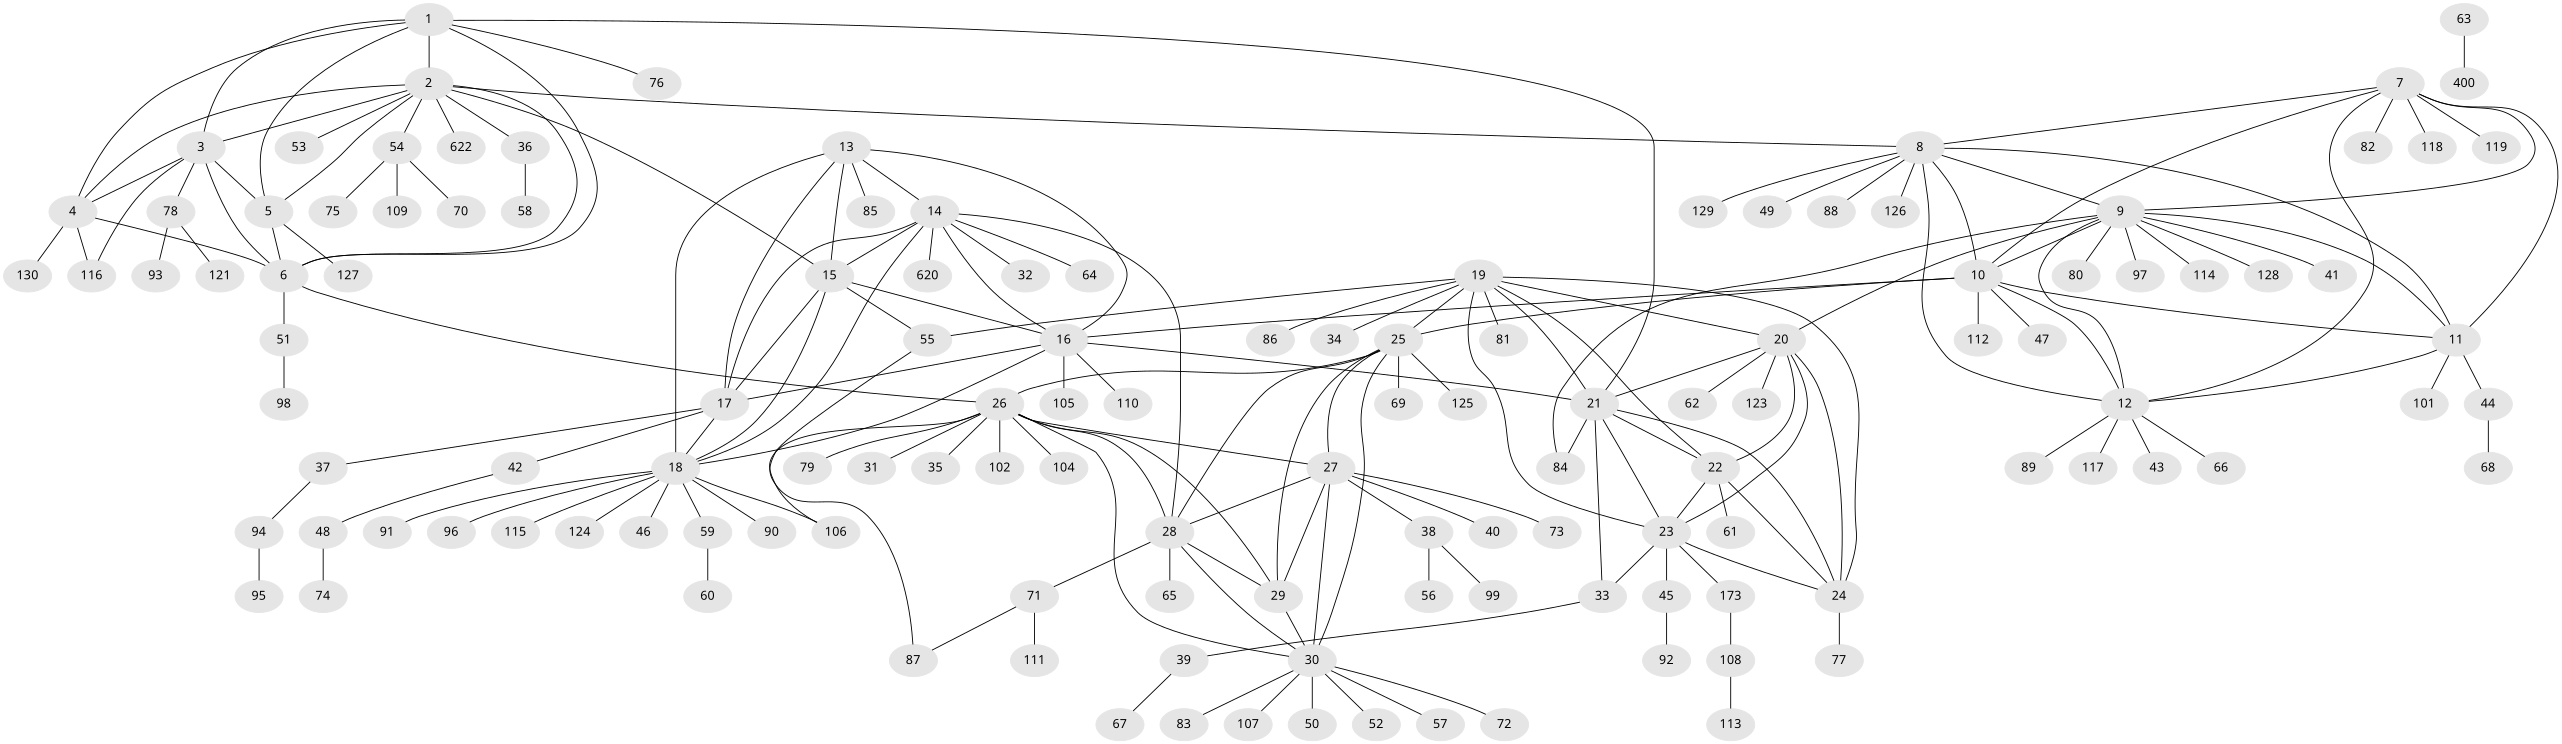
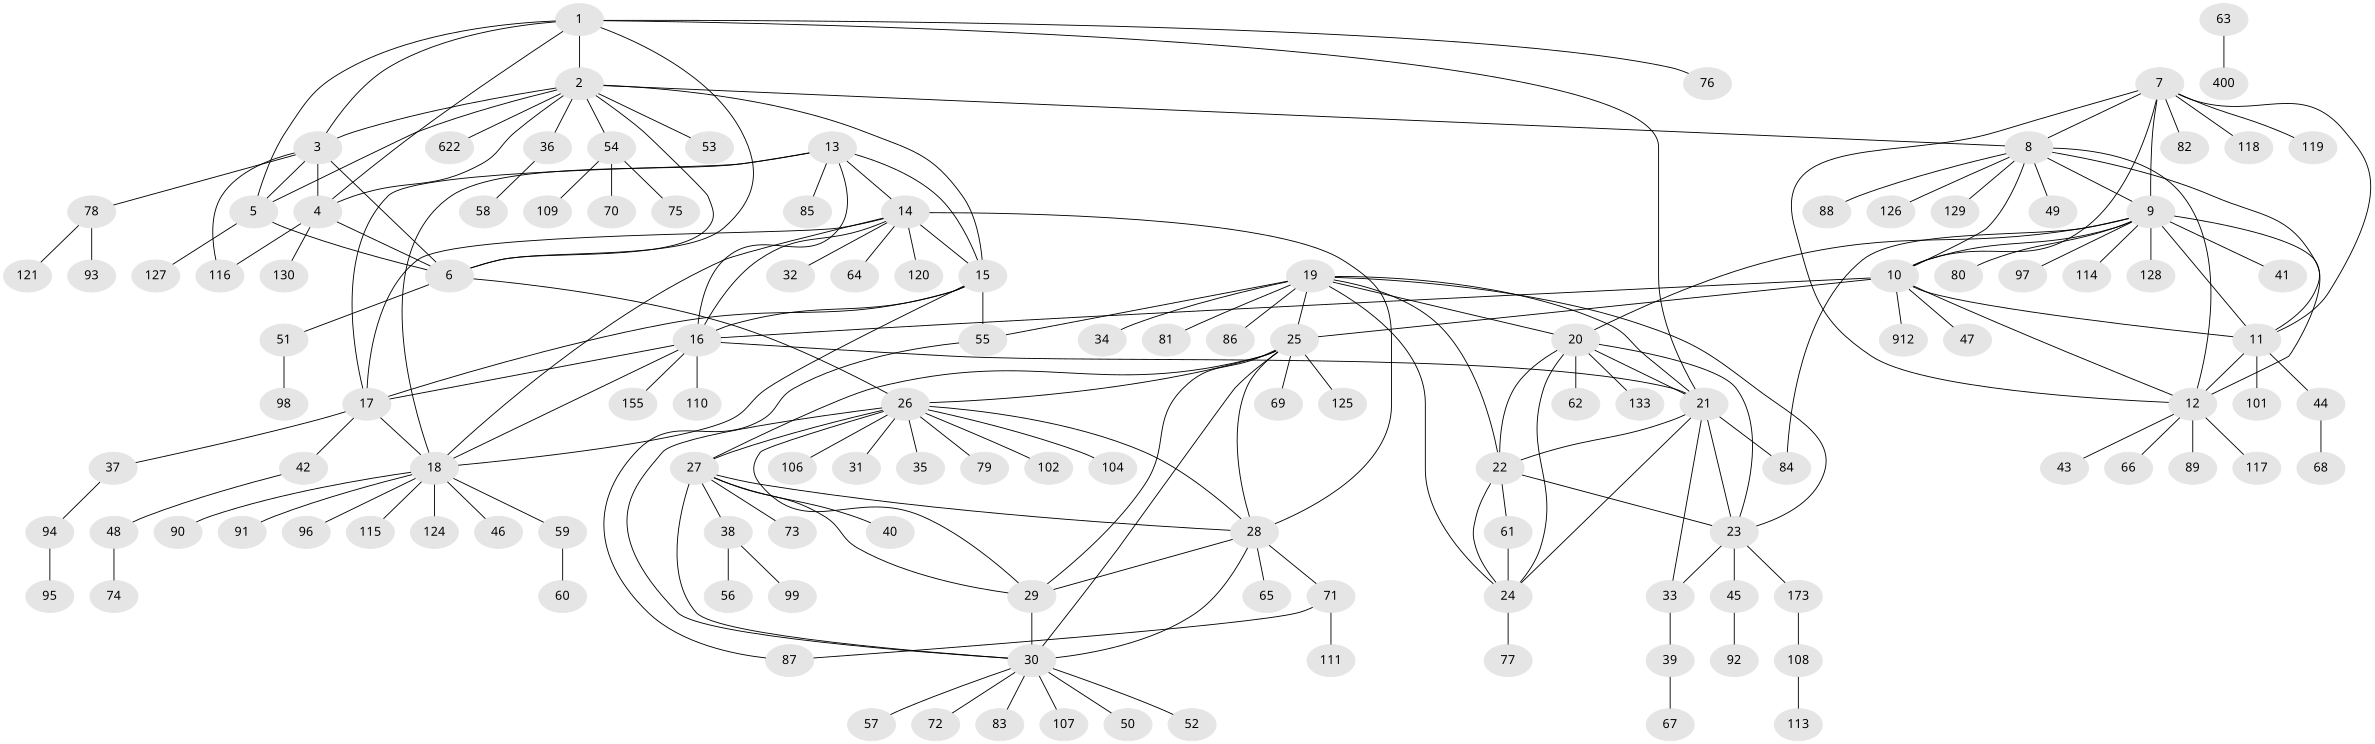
(928, 276) -> (919, 276)
(1978, 340) -> (1903, 340)
(1064, 404) -> (633, 404)
(1757, 404) -> (1640, 404)
(756, 499) -> none
(1751, 568) -> (1508, 565)
